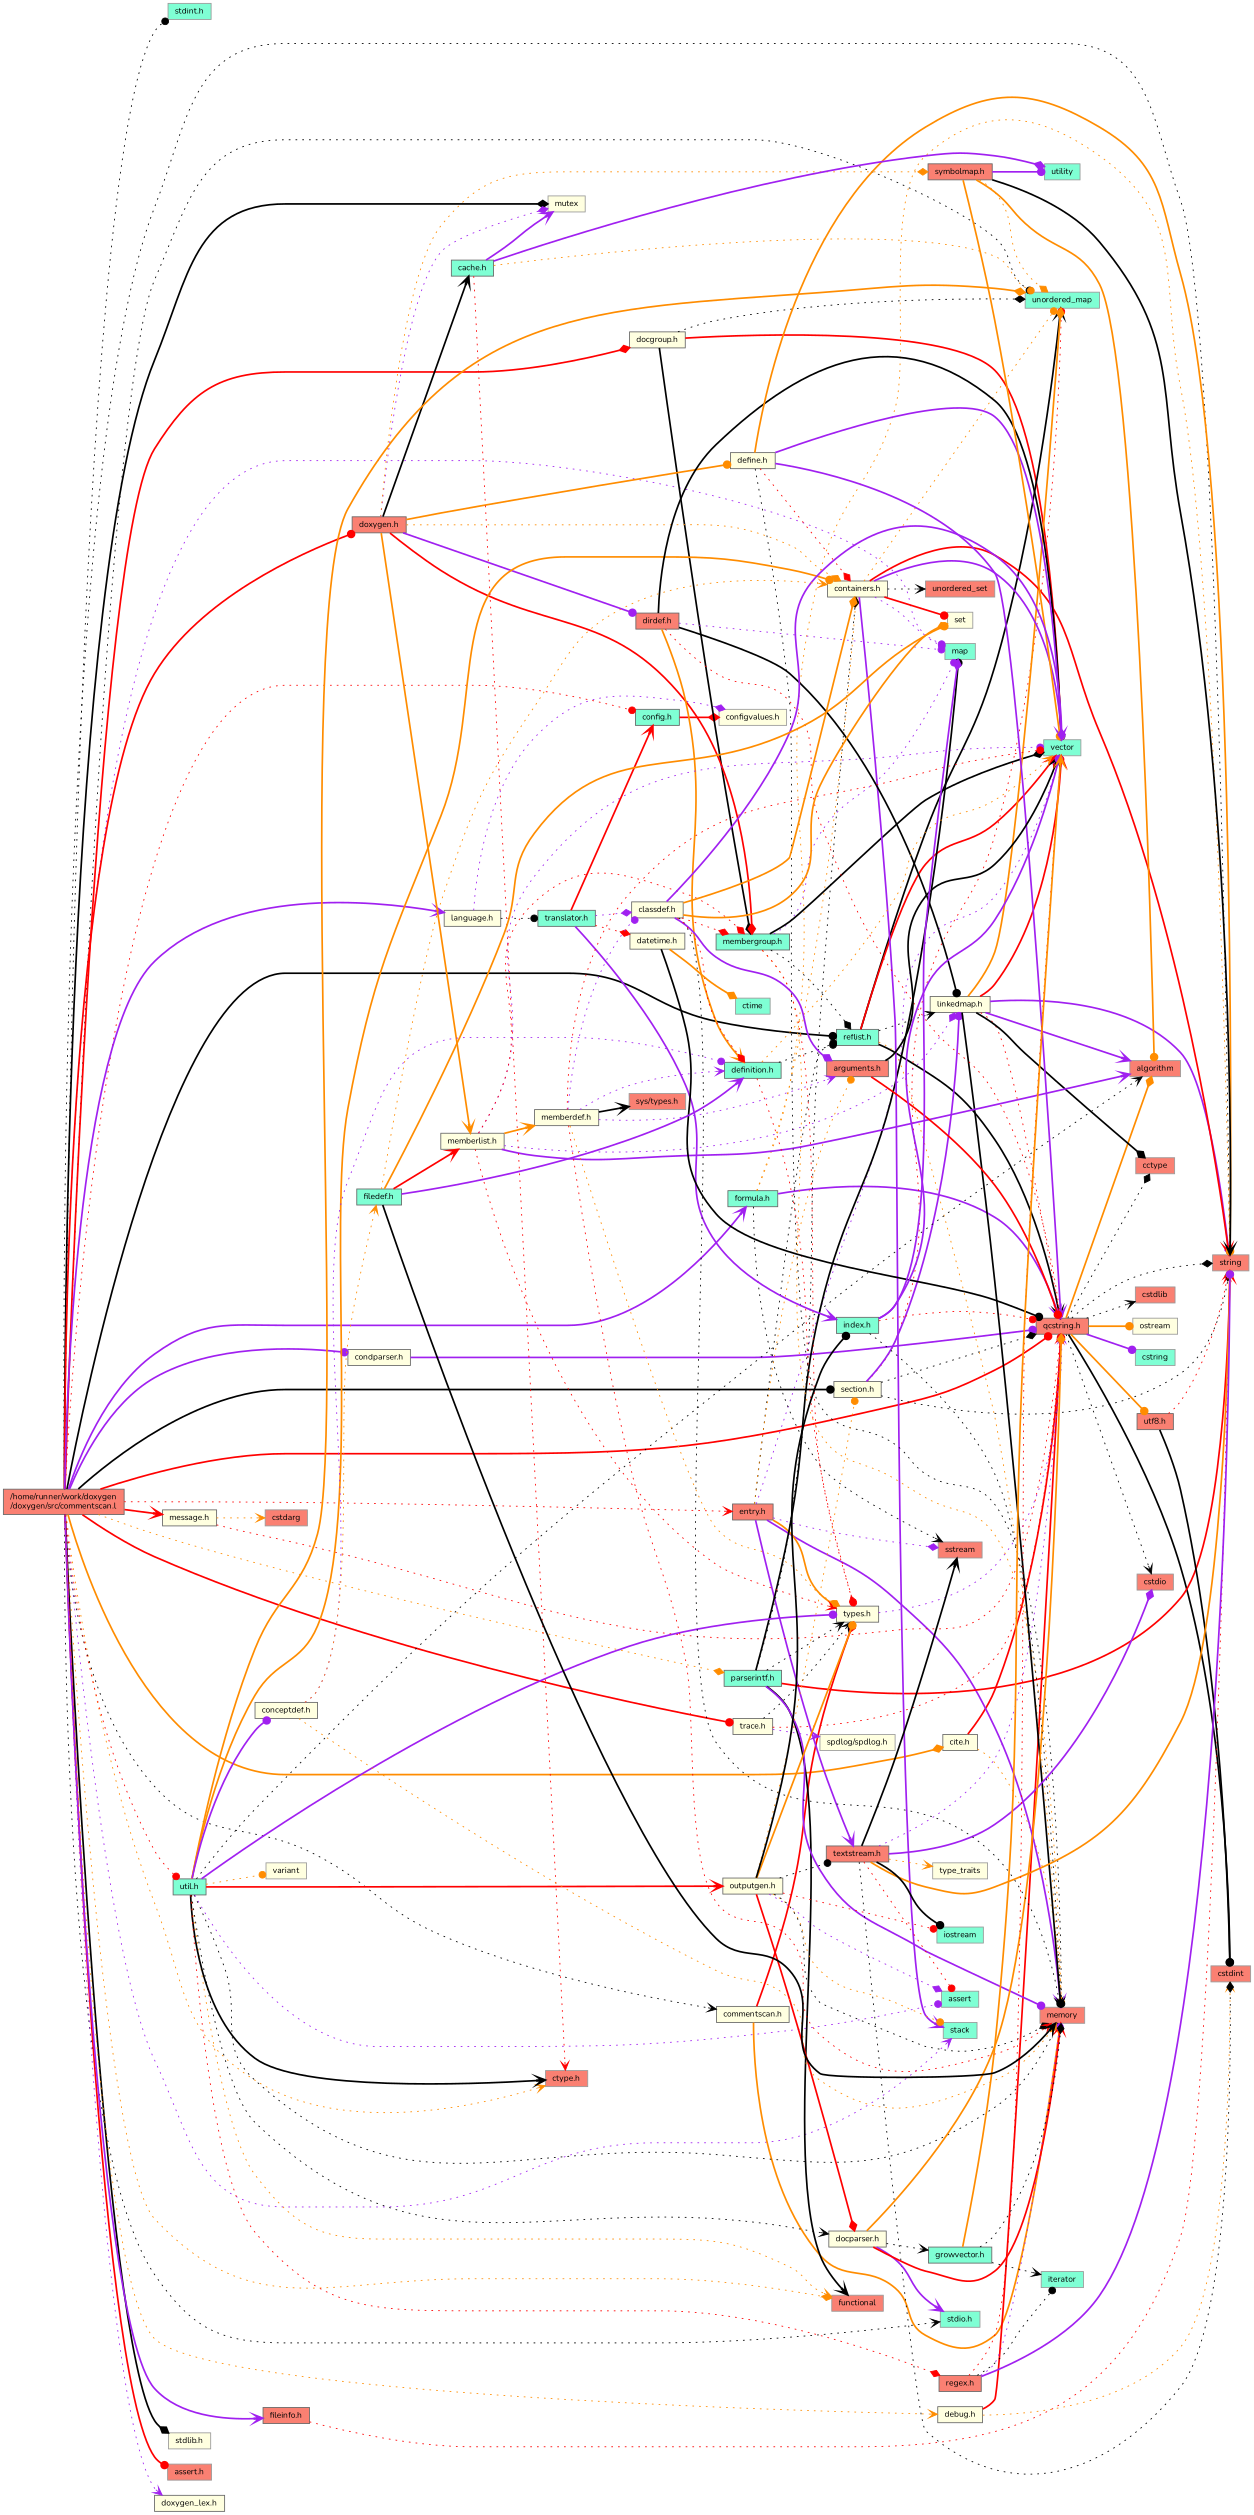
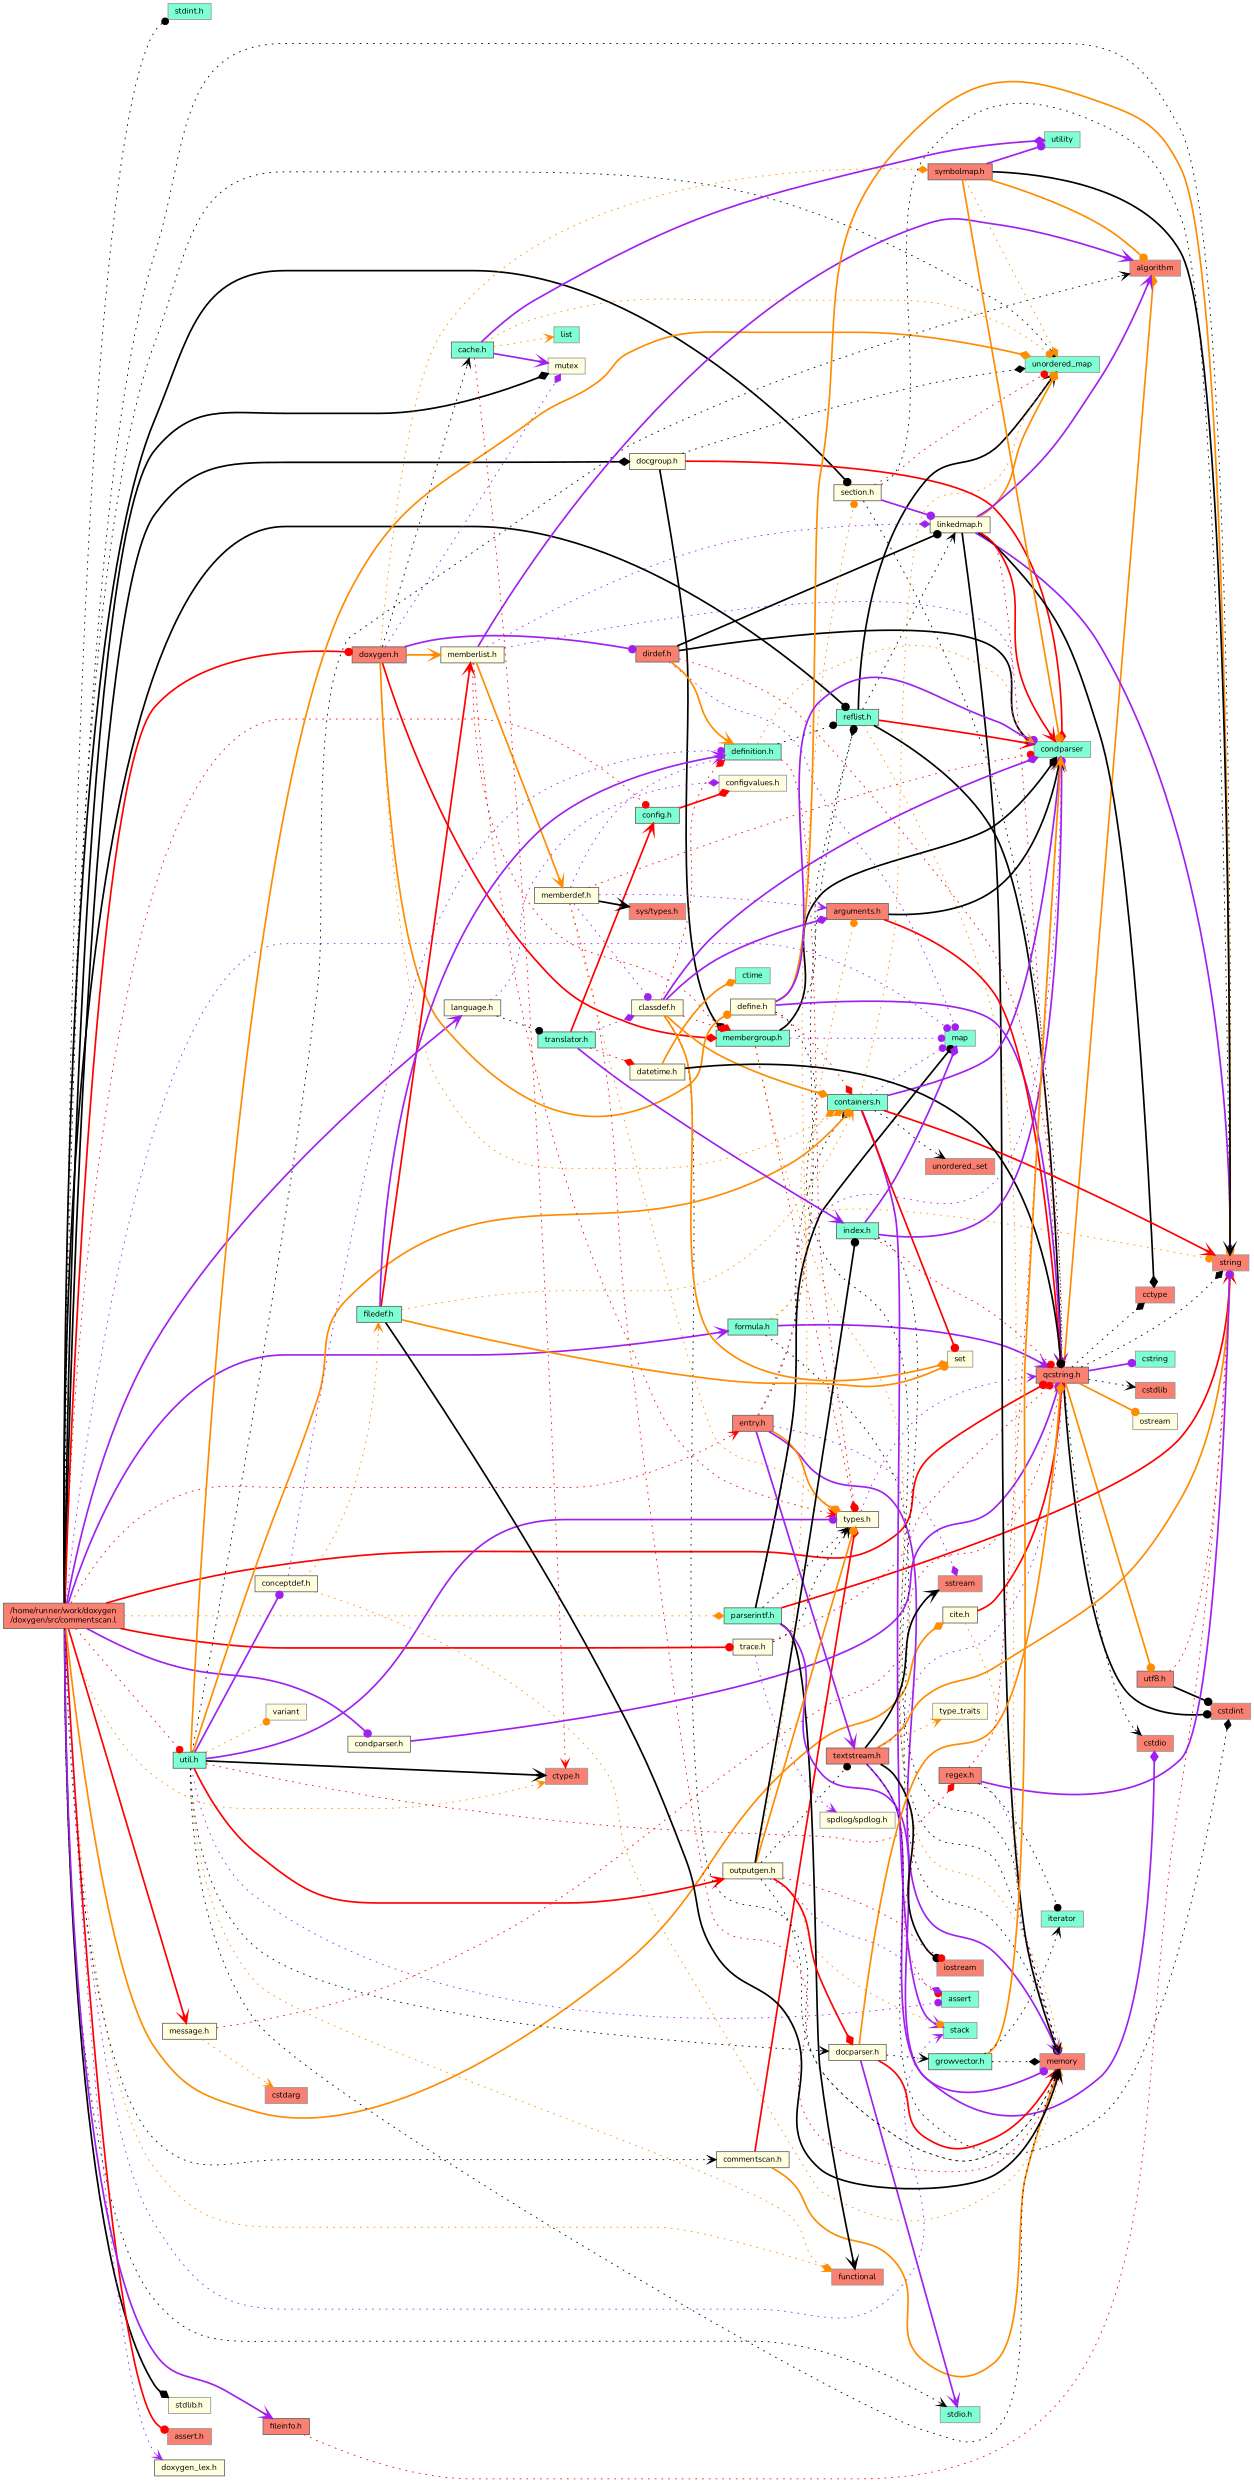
none -> (567, 335)
(427, 395) -> (425, 507)
(858, 589) -> (858, 1102)
(108, 719) -> (102, 815)
(1062, 748) -> (1062, 749)
(784, 1397) -> (923, 1877)
(960, 1935) -> (960, 1968)
(960, 2415) -> none
